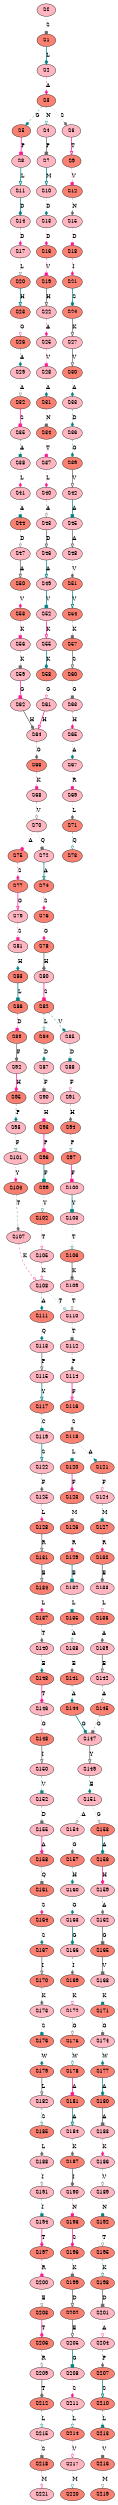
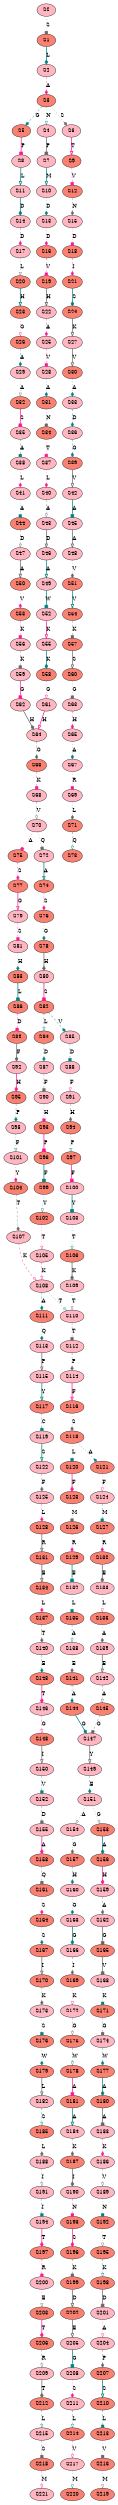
(48, 599) -> (48, 599)
(44, 929) -> (44, 929)
